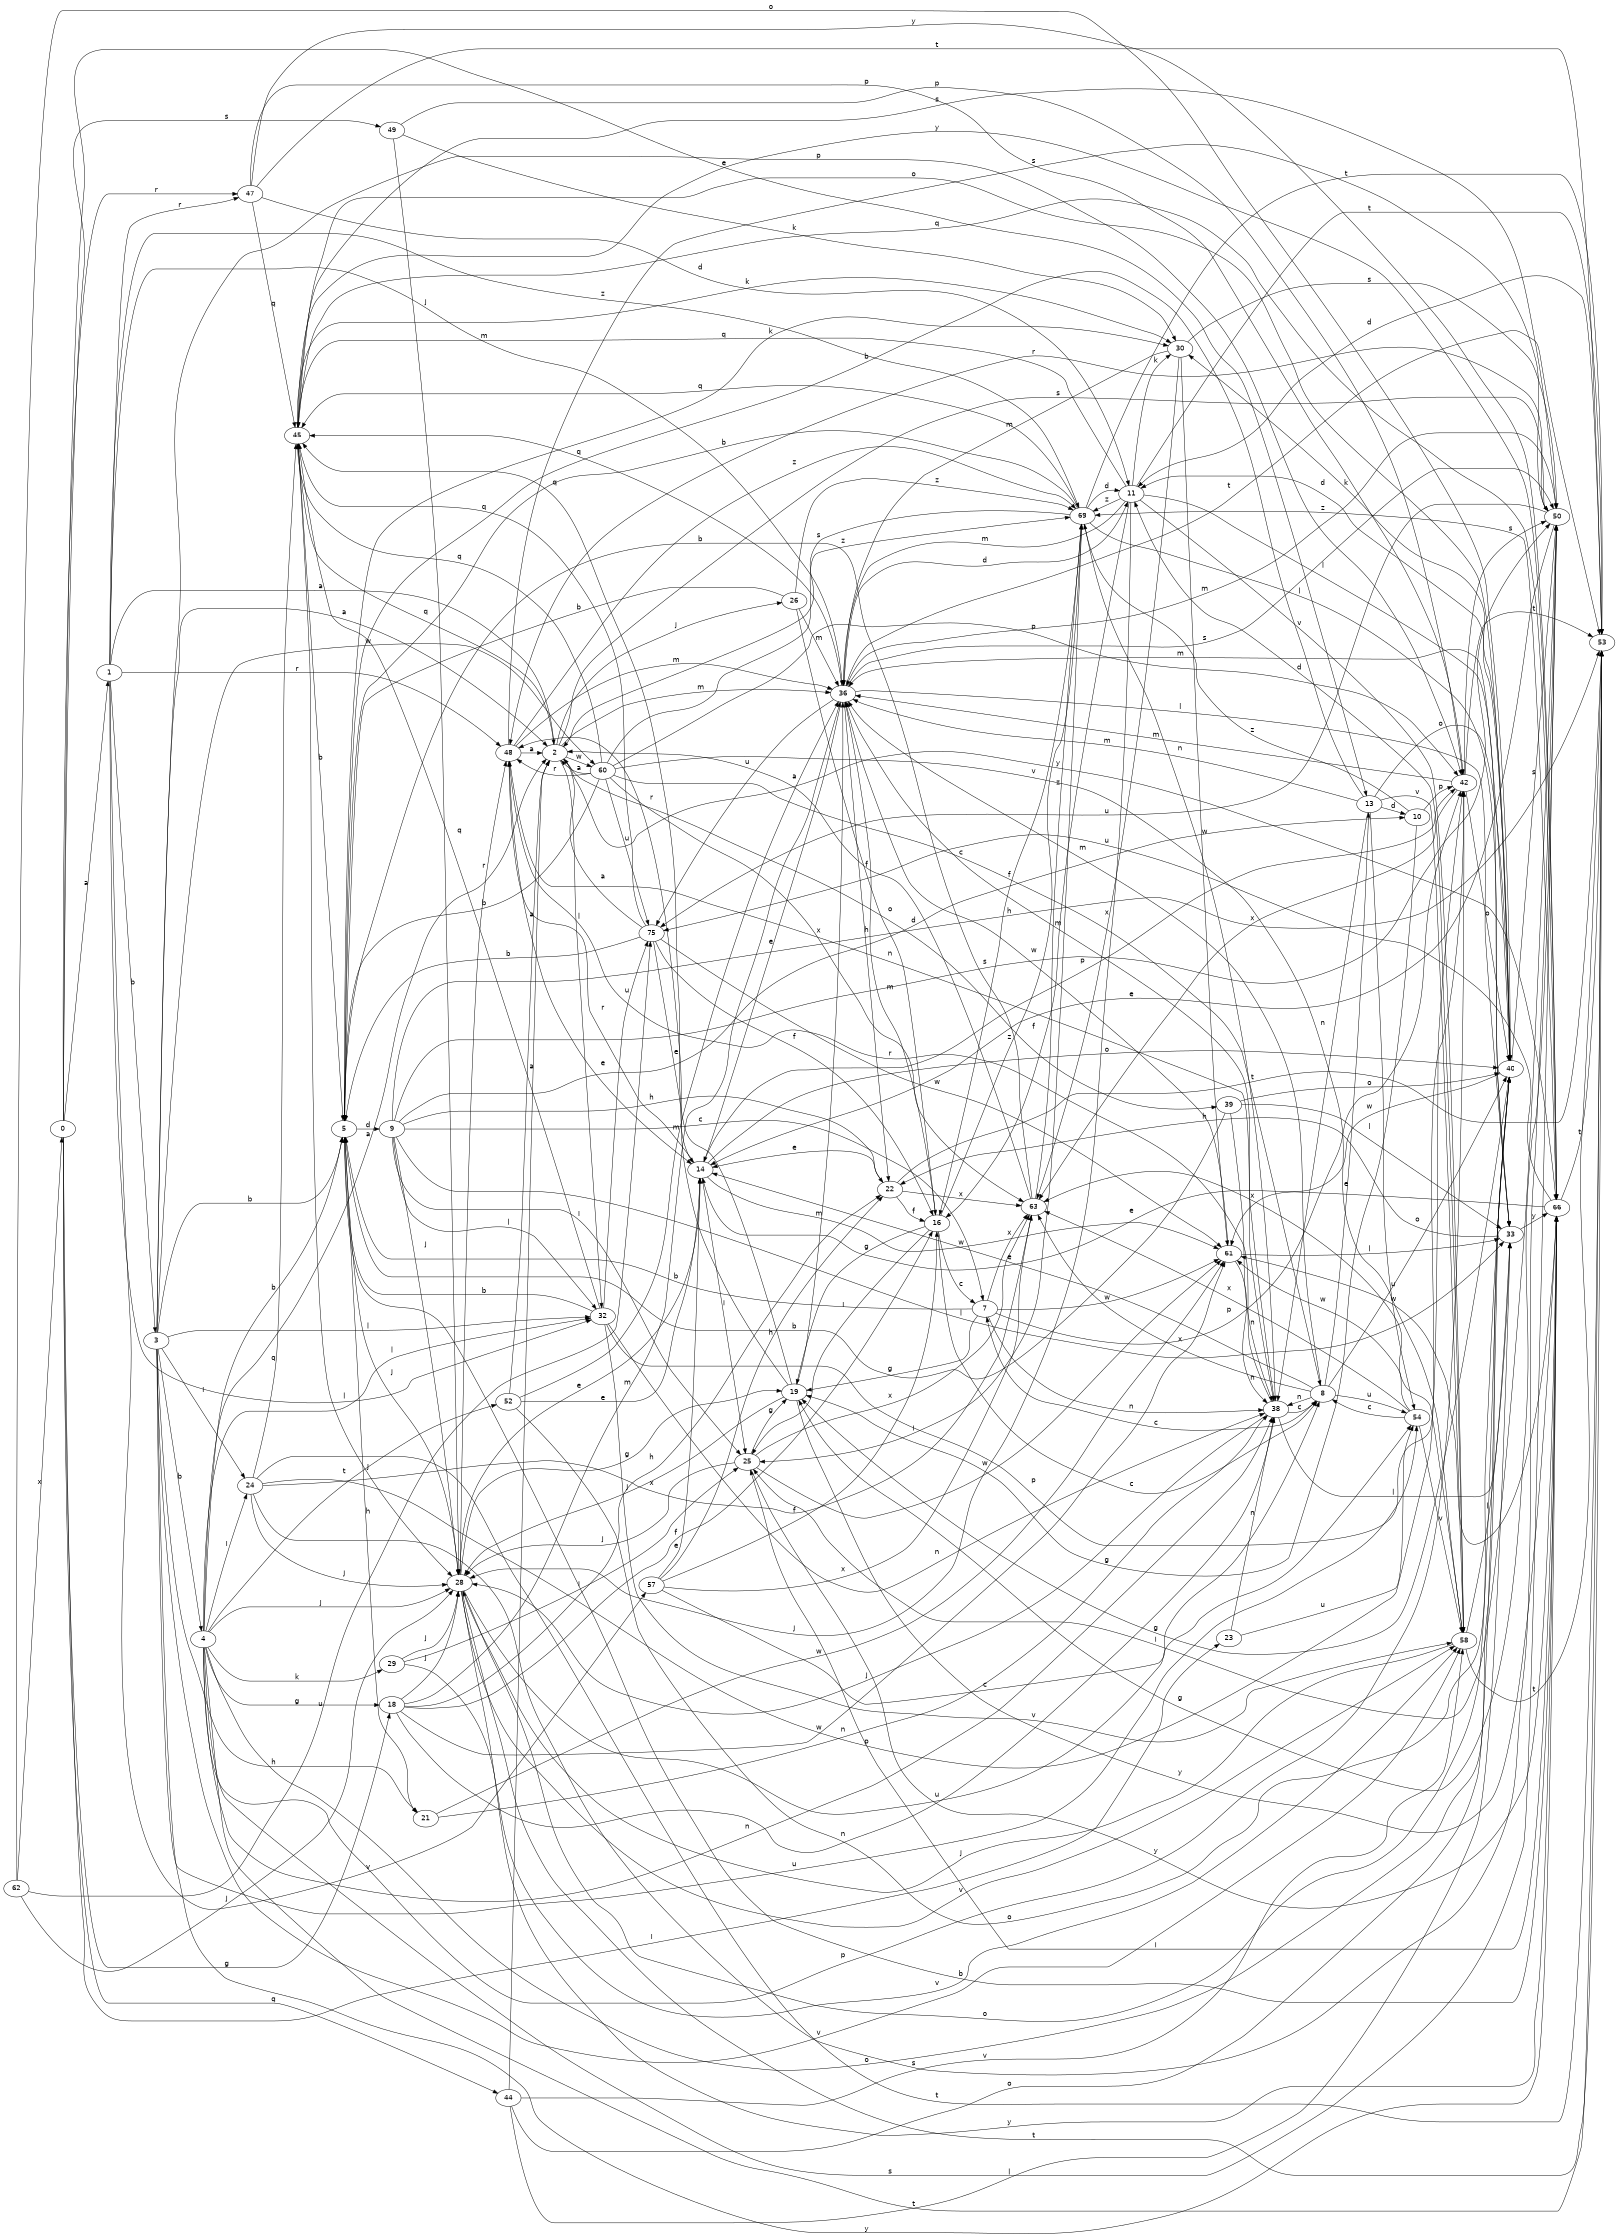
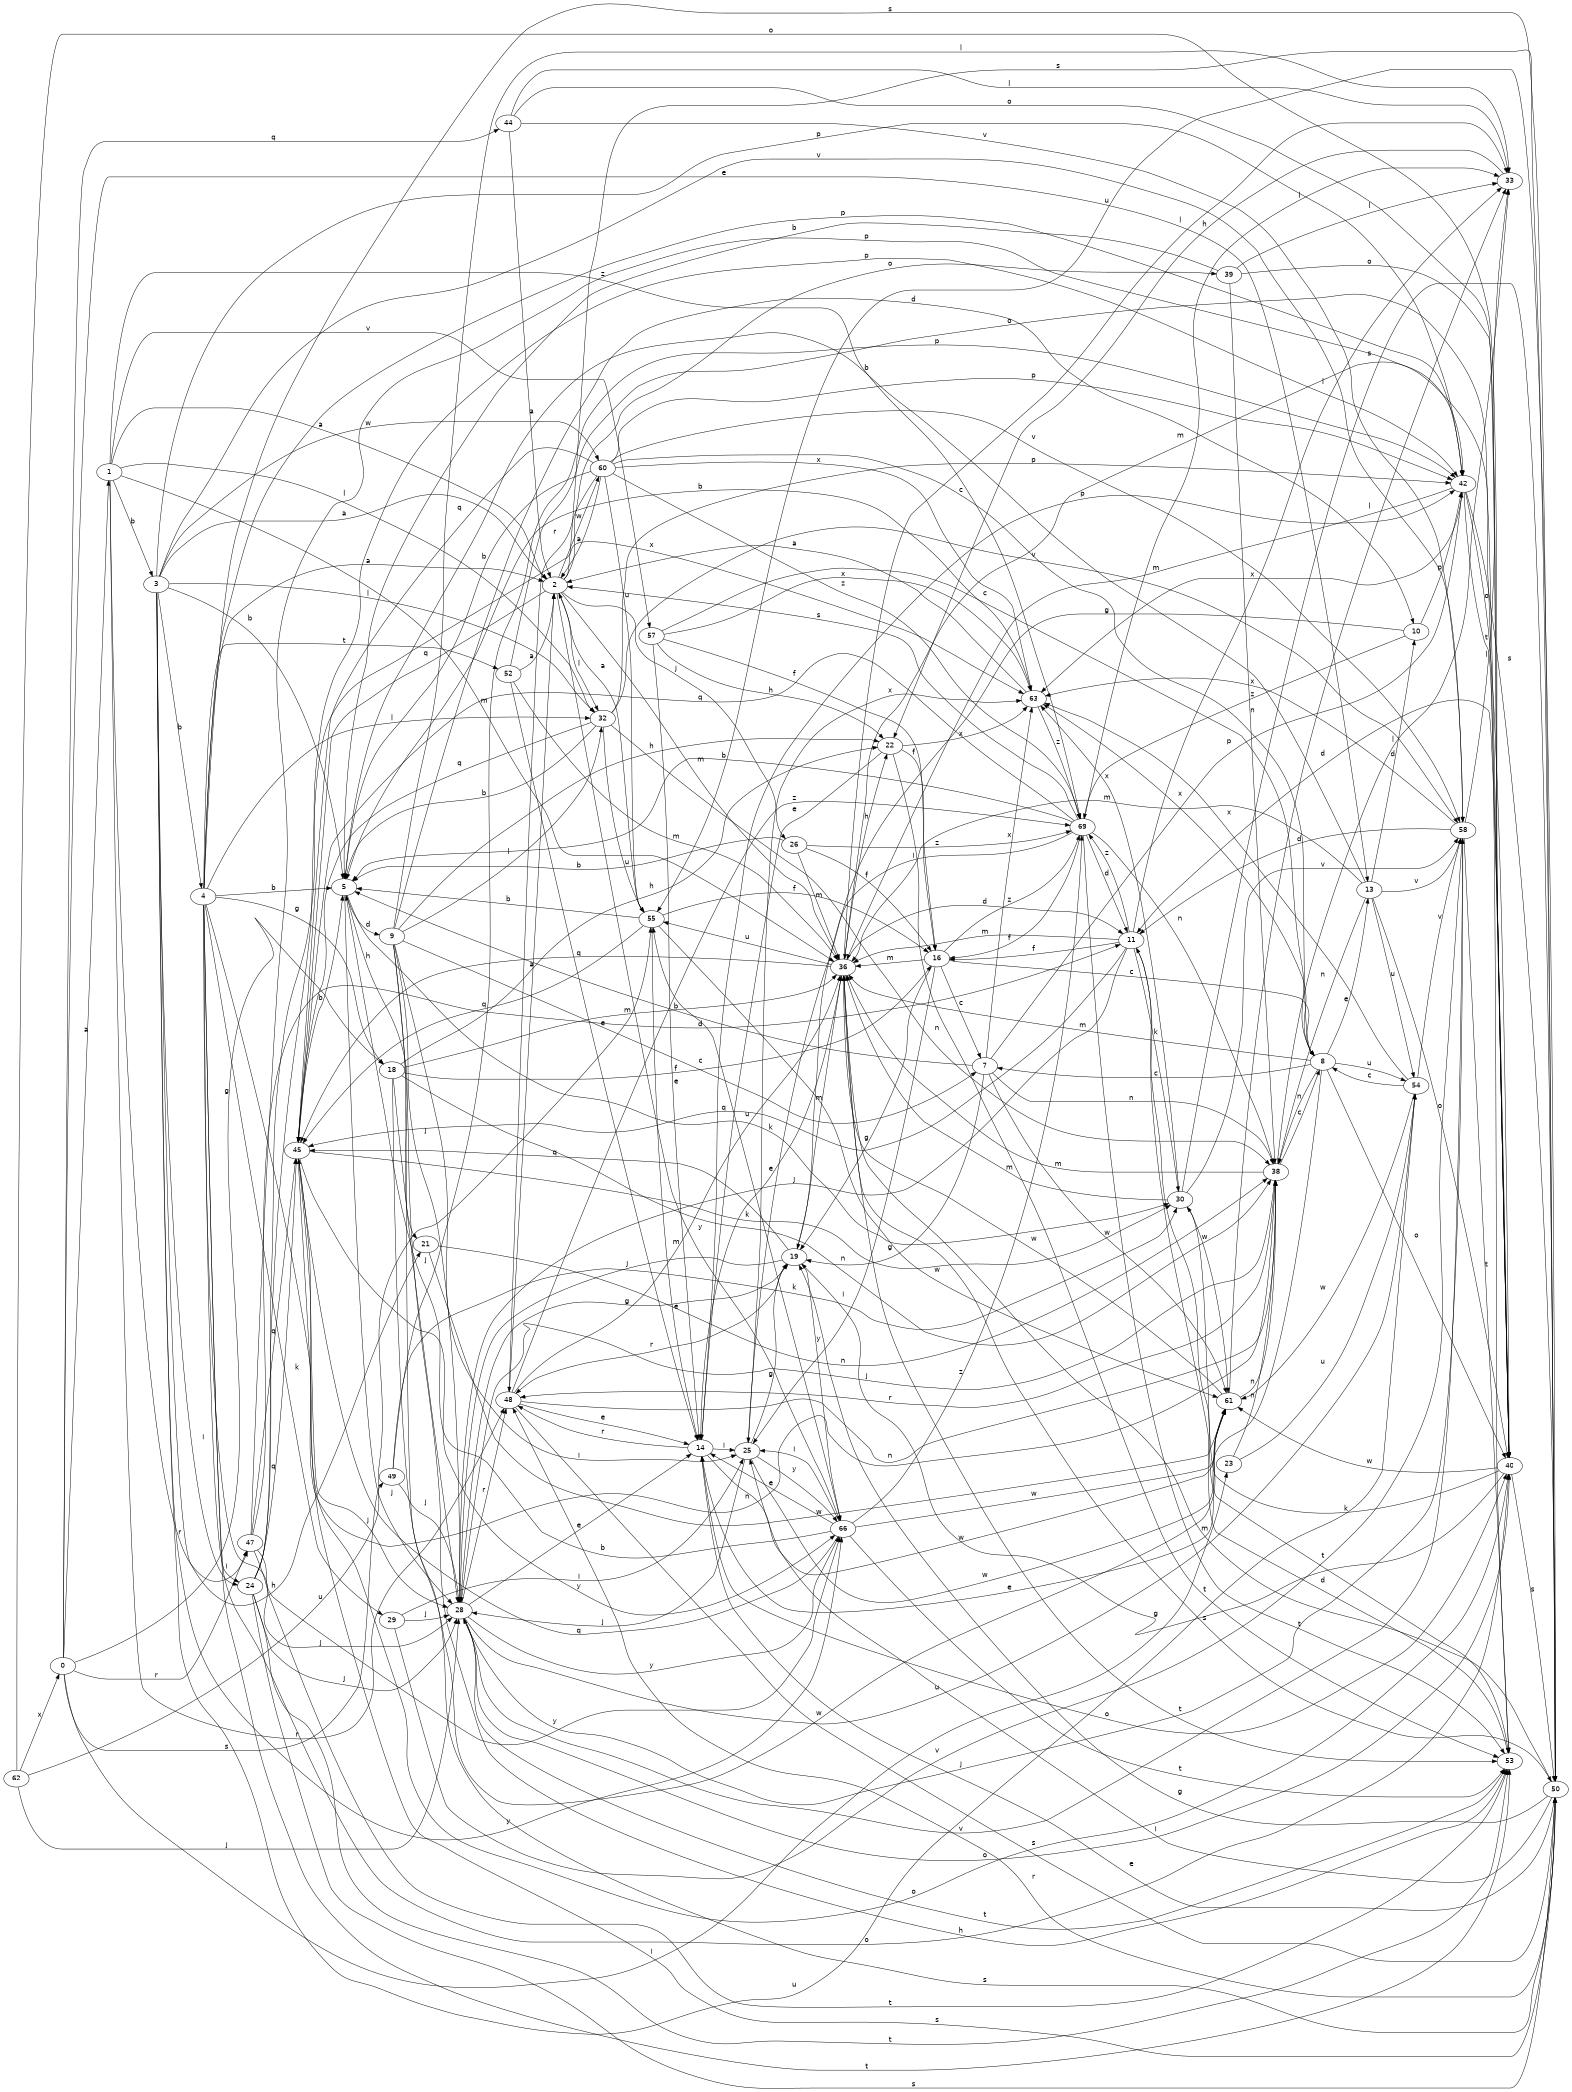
(652, 933) -> (652, 919)
(1449, 1030) -> (1245, 936)
(1535, 1221) -> none
